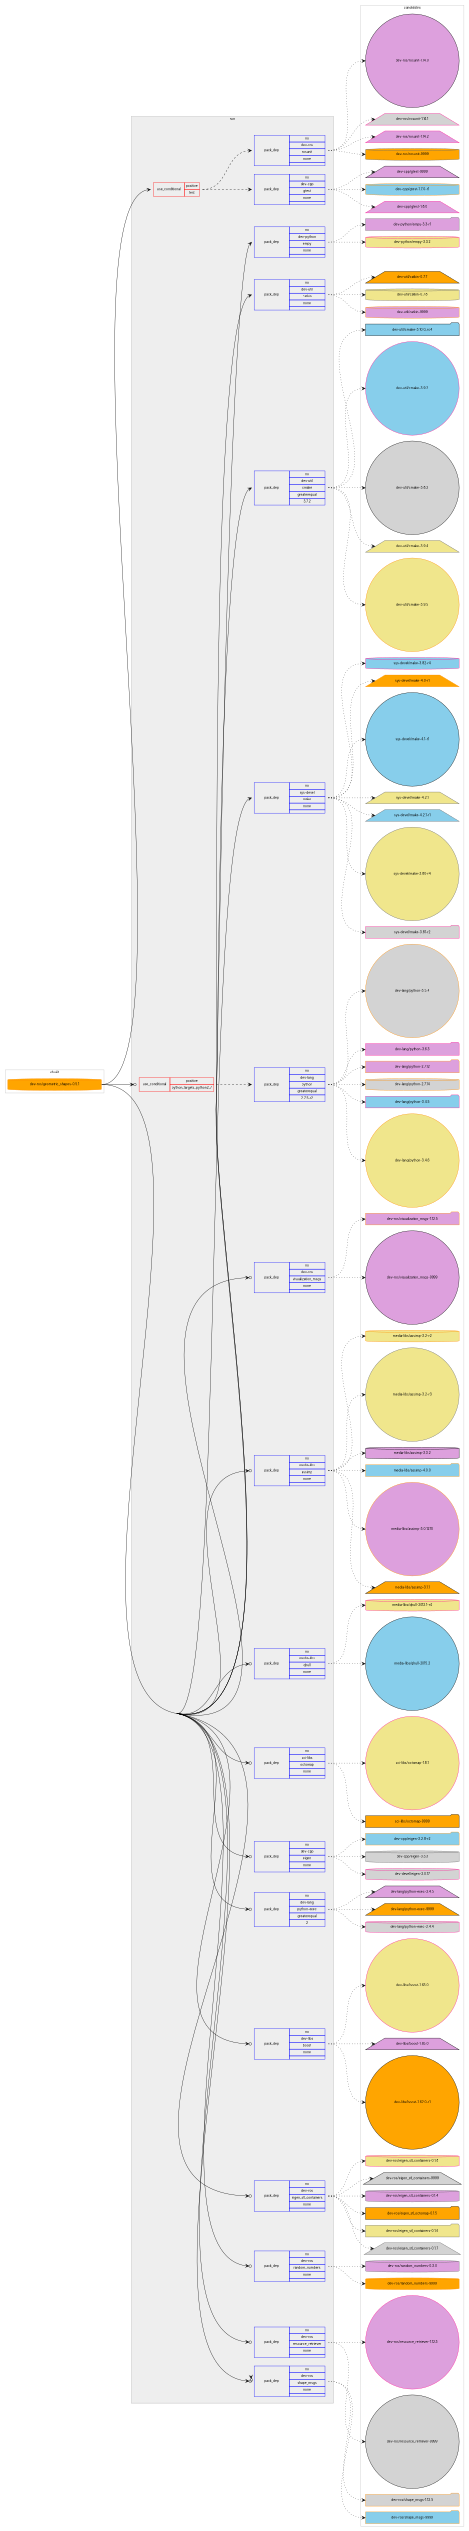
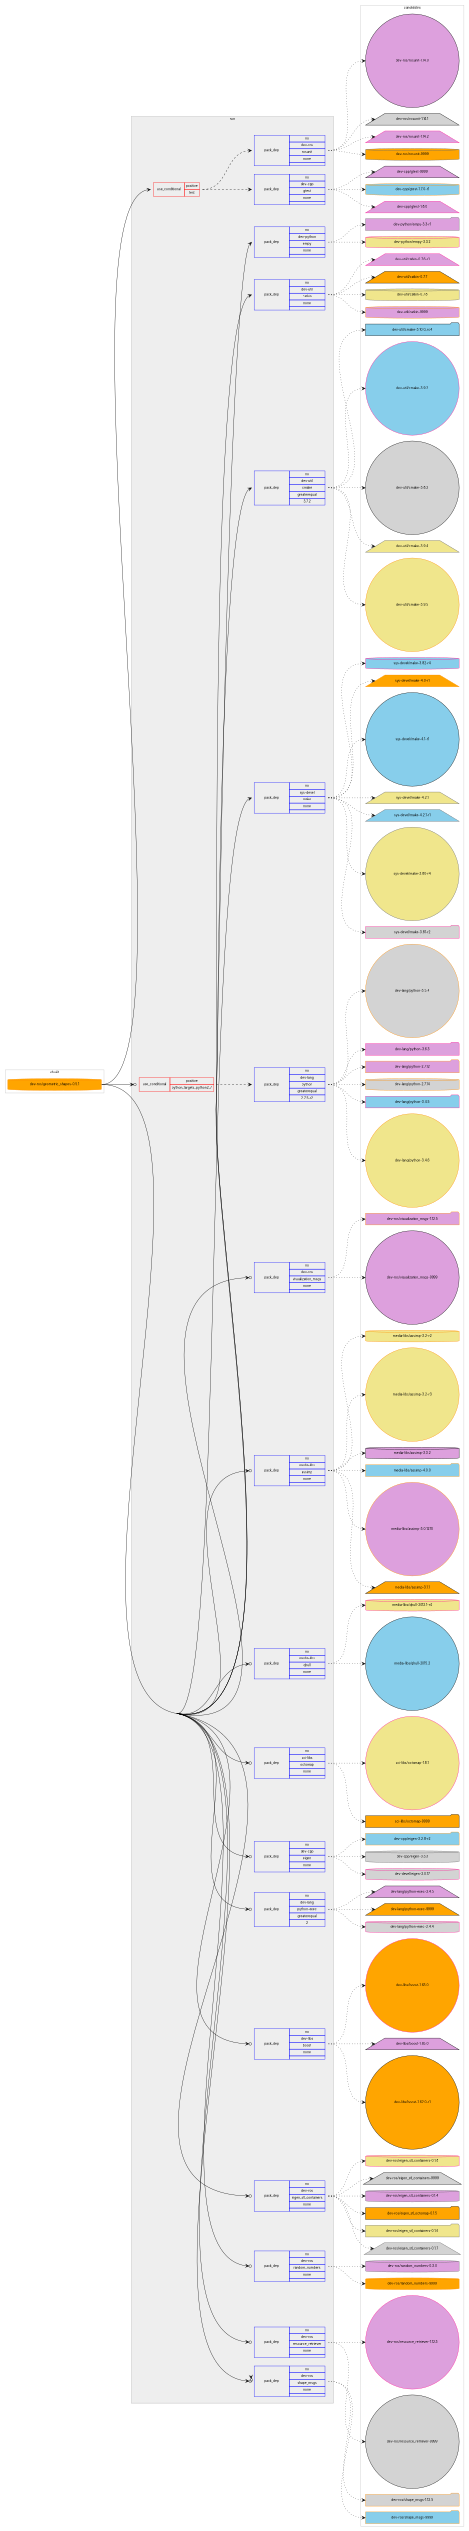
(412, 119) -> (412, 119)
none -> (412, 260)
(412, 1395) -> (412, 1395)
(412, 1985) -> (412, 1985)
